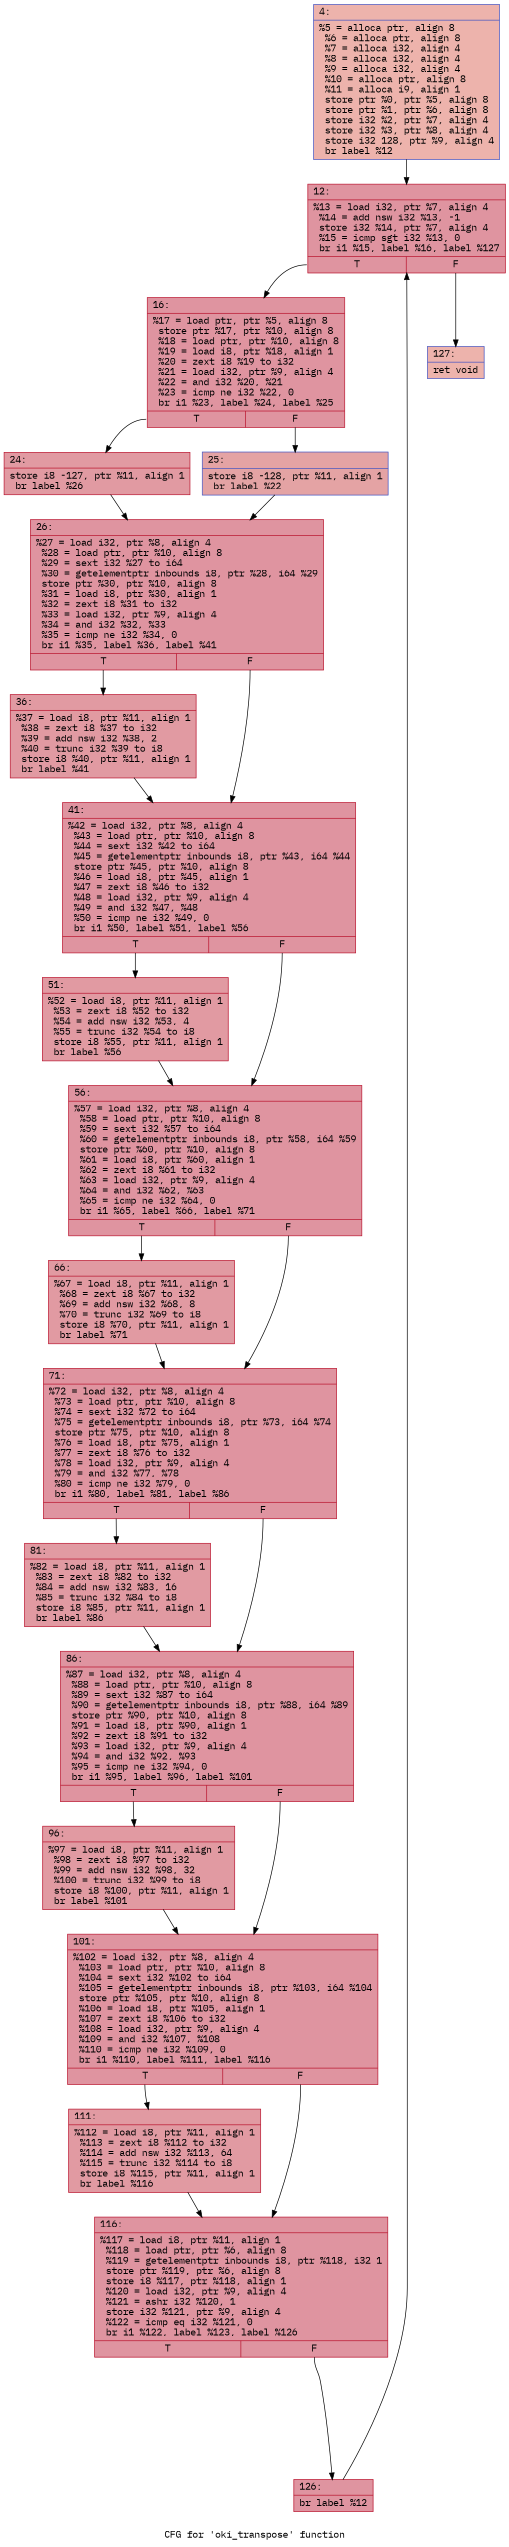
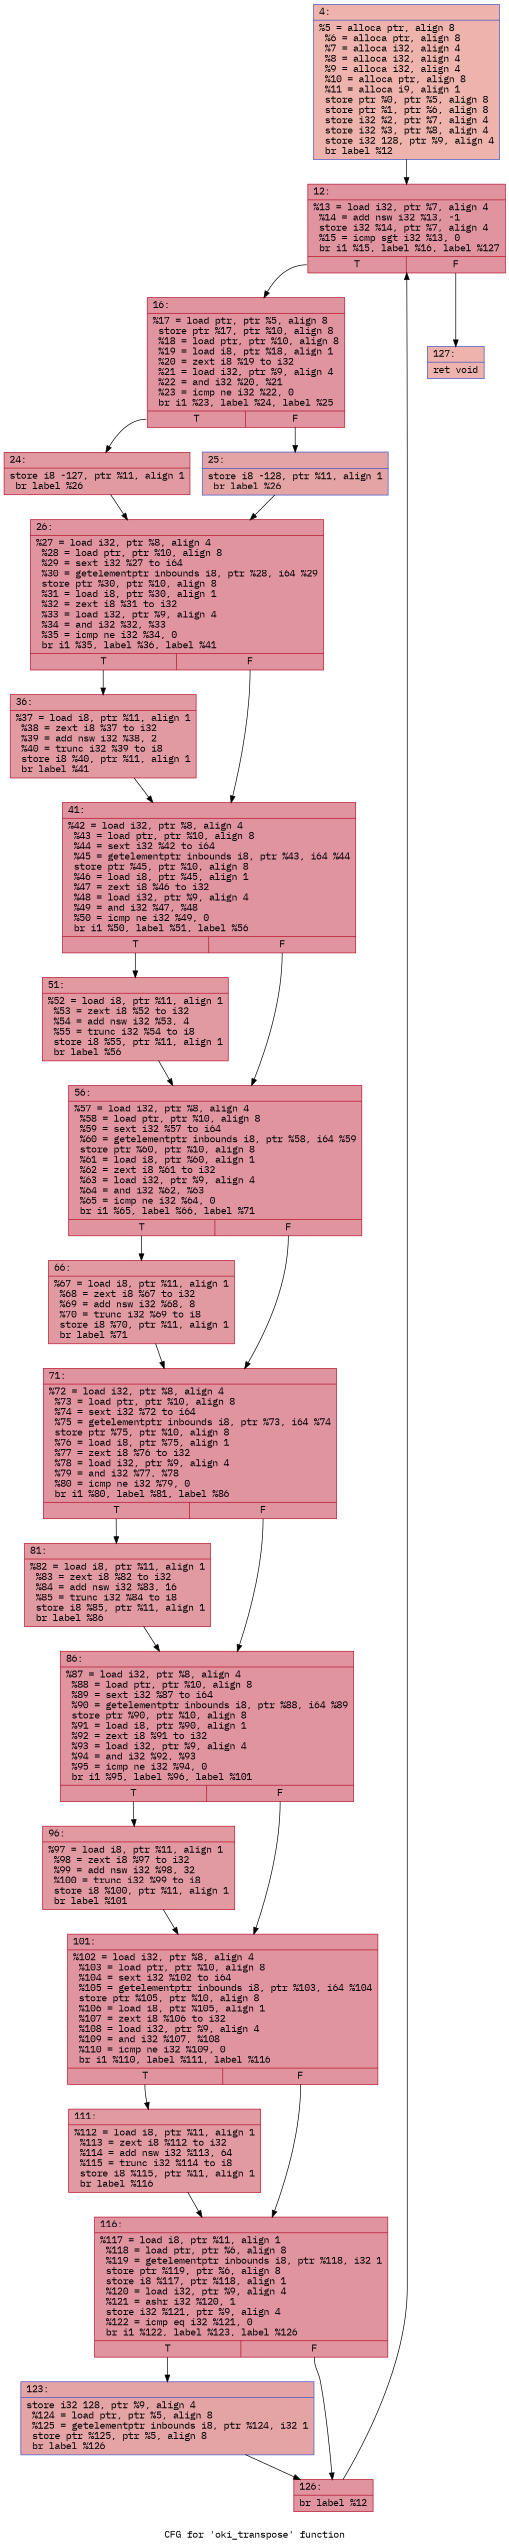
(245, 487) -> (245, 487)
none -> (167, 2418)
